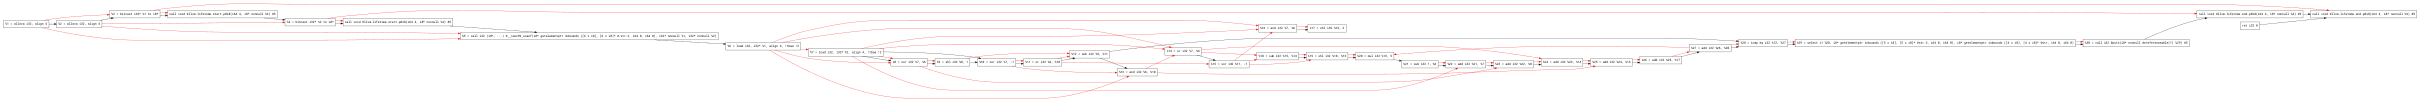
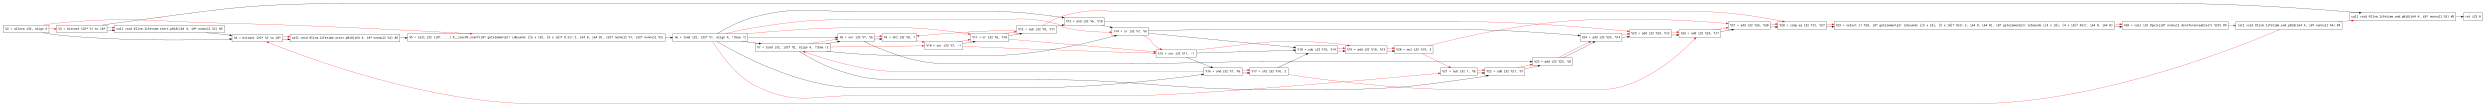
(1240, 4) -> (1230, 4)
(1261, 12) -> (1276, 104)
(2306, 14) -> (2345, 21)
(106, 19) -> (52, 29)
(1013, 20) -> (955, 88)
(2292, 21) -> (2459, 17)
(192, 23) -> (136, 40)
(26, 24) -> none
(2174, 27) -> (2231, 26)
none -> (857, 28)
(1058, 36) -> (1003, 72)
(1423, 38) -> (1412, 12)
(1021, 44) -> (971, 56)
(1371, 46) -> (1363, 30)
(1543, 46) -> (1576, 20)
(1251, 48) -> (1196, 61)
(803, 49) -> (750, 42)
(931, 53) -> (879, 46)
(1017, 54) -> (968, 32)
(1228, 54) -> (1221, 40)
(1327, 56) -> (1366, 50)
(1205, 57) -> (1152, 42)
(1252, 60) -> (1245, 52)
none -> (1293, 60)
(1397, 60) -> (1435, 60)
(831, 61) -> (792, 38)
(973, 62) -> (920, 41)
(1159, 62) -> (1106, 26)
(1063, 72) -> (1058, 50)
(1207, 82) -> (1195, 63)
(1152, 90) -> (1140, 84)
none -> (1499, 90)
none -> (1065, 96)
(945, 98) -> (887, 12)
